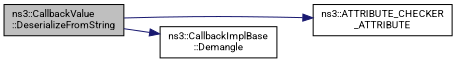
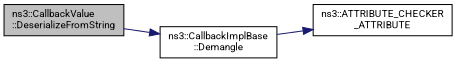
(213, 17) -> (290, 33)
